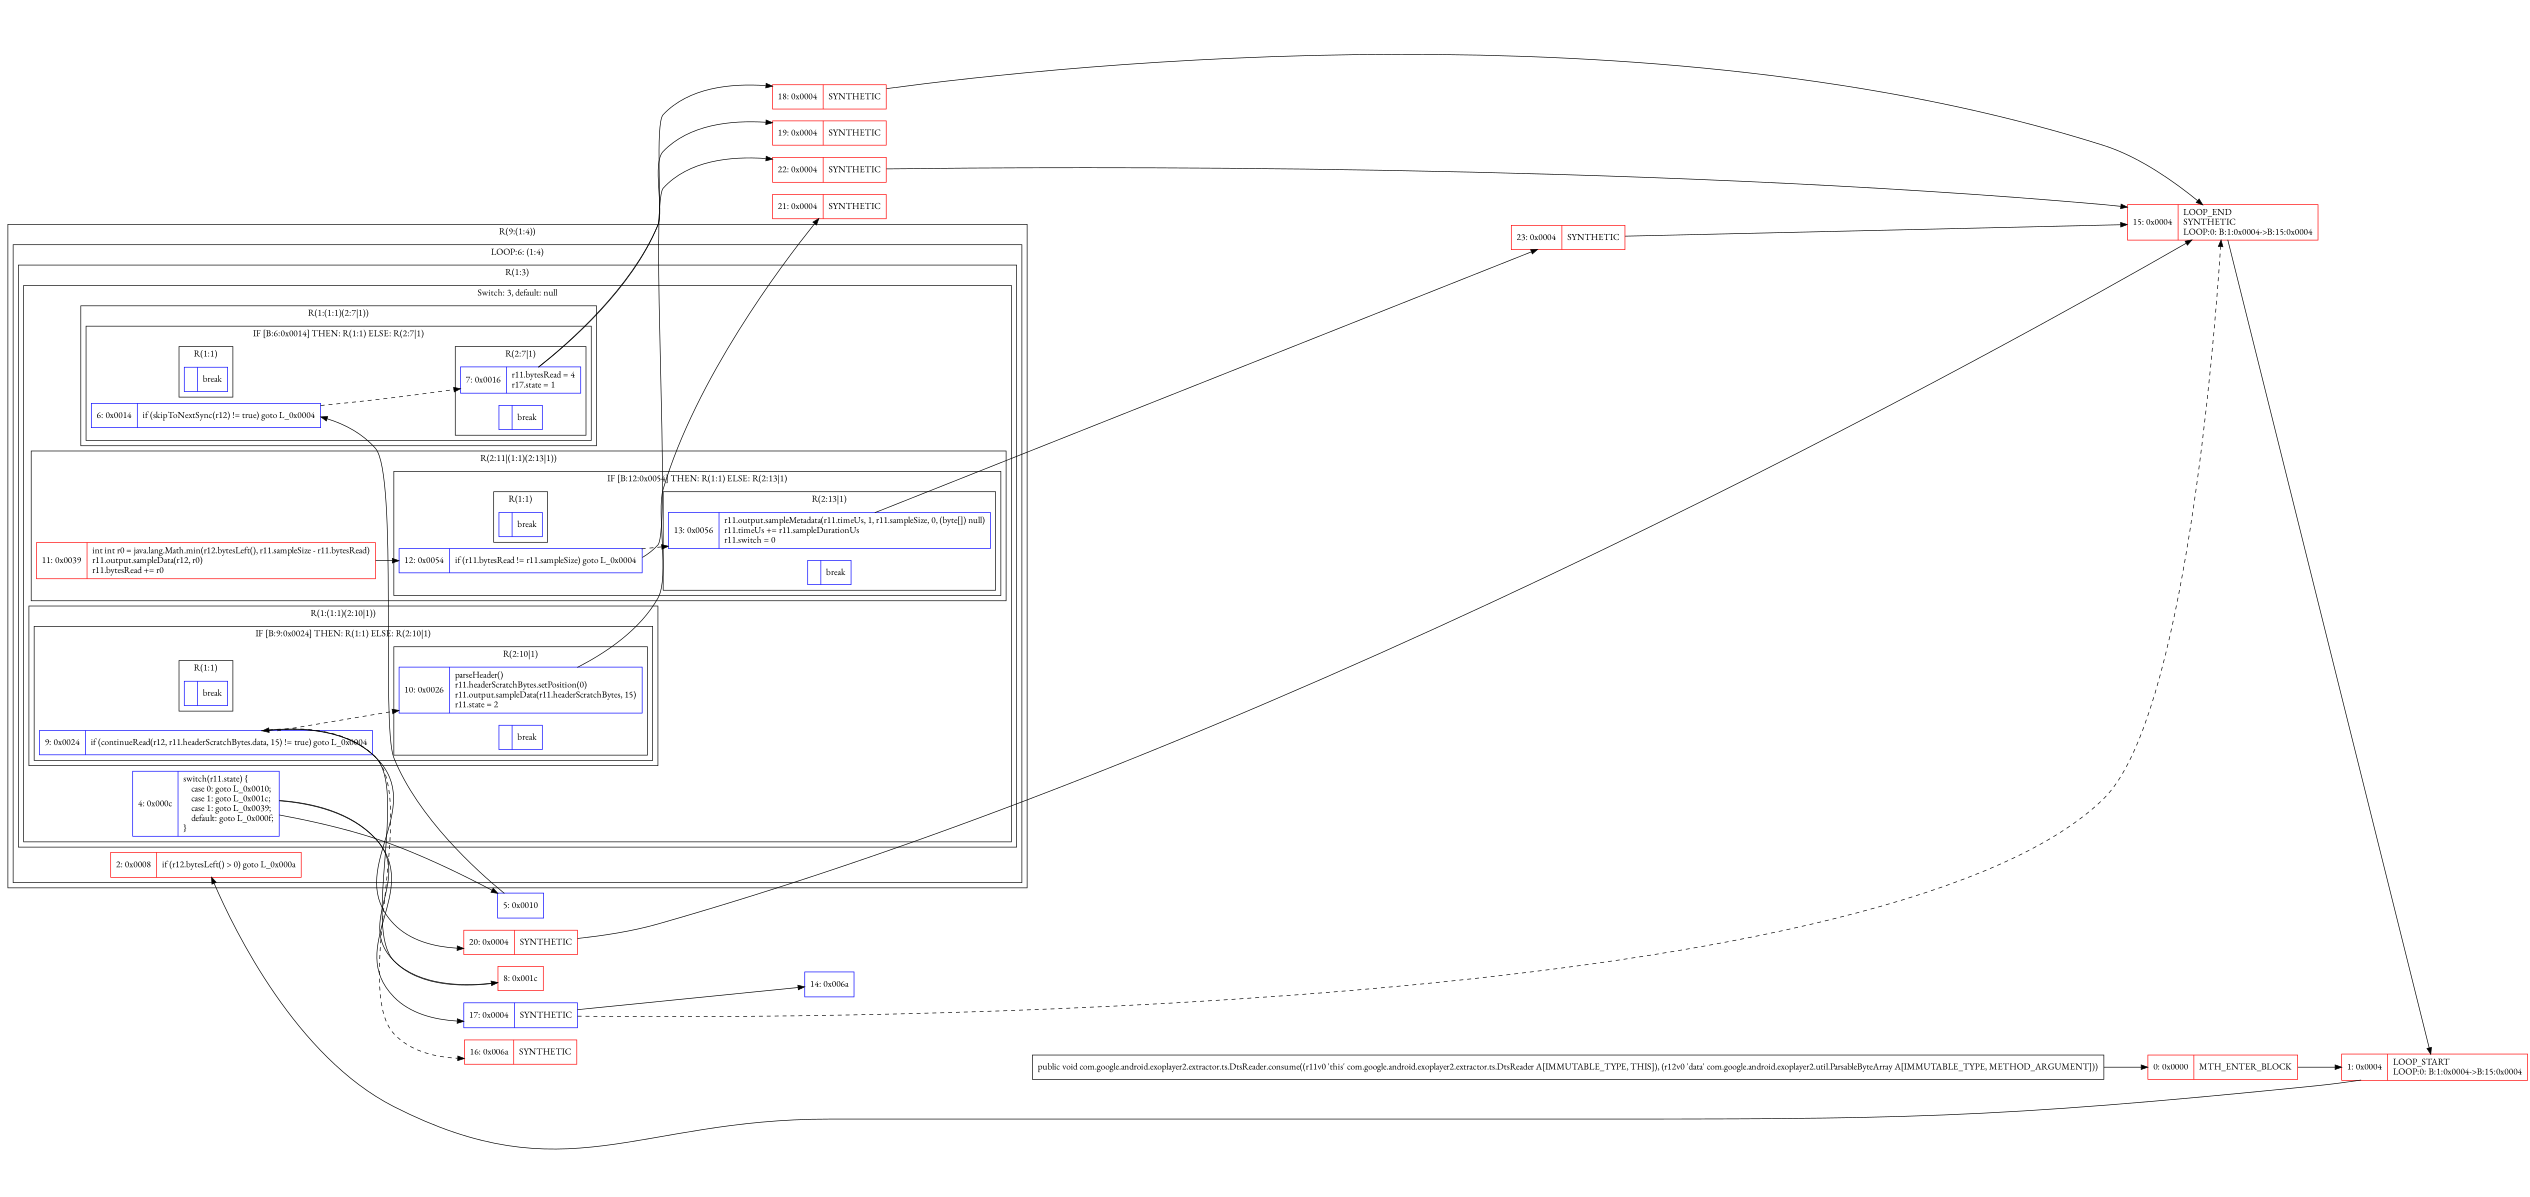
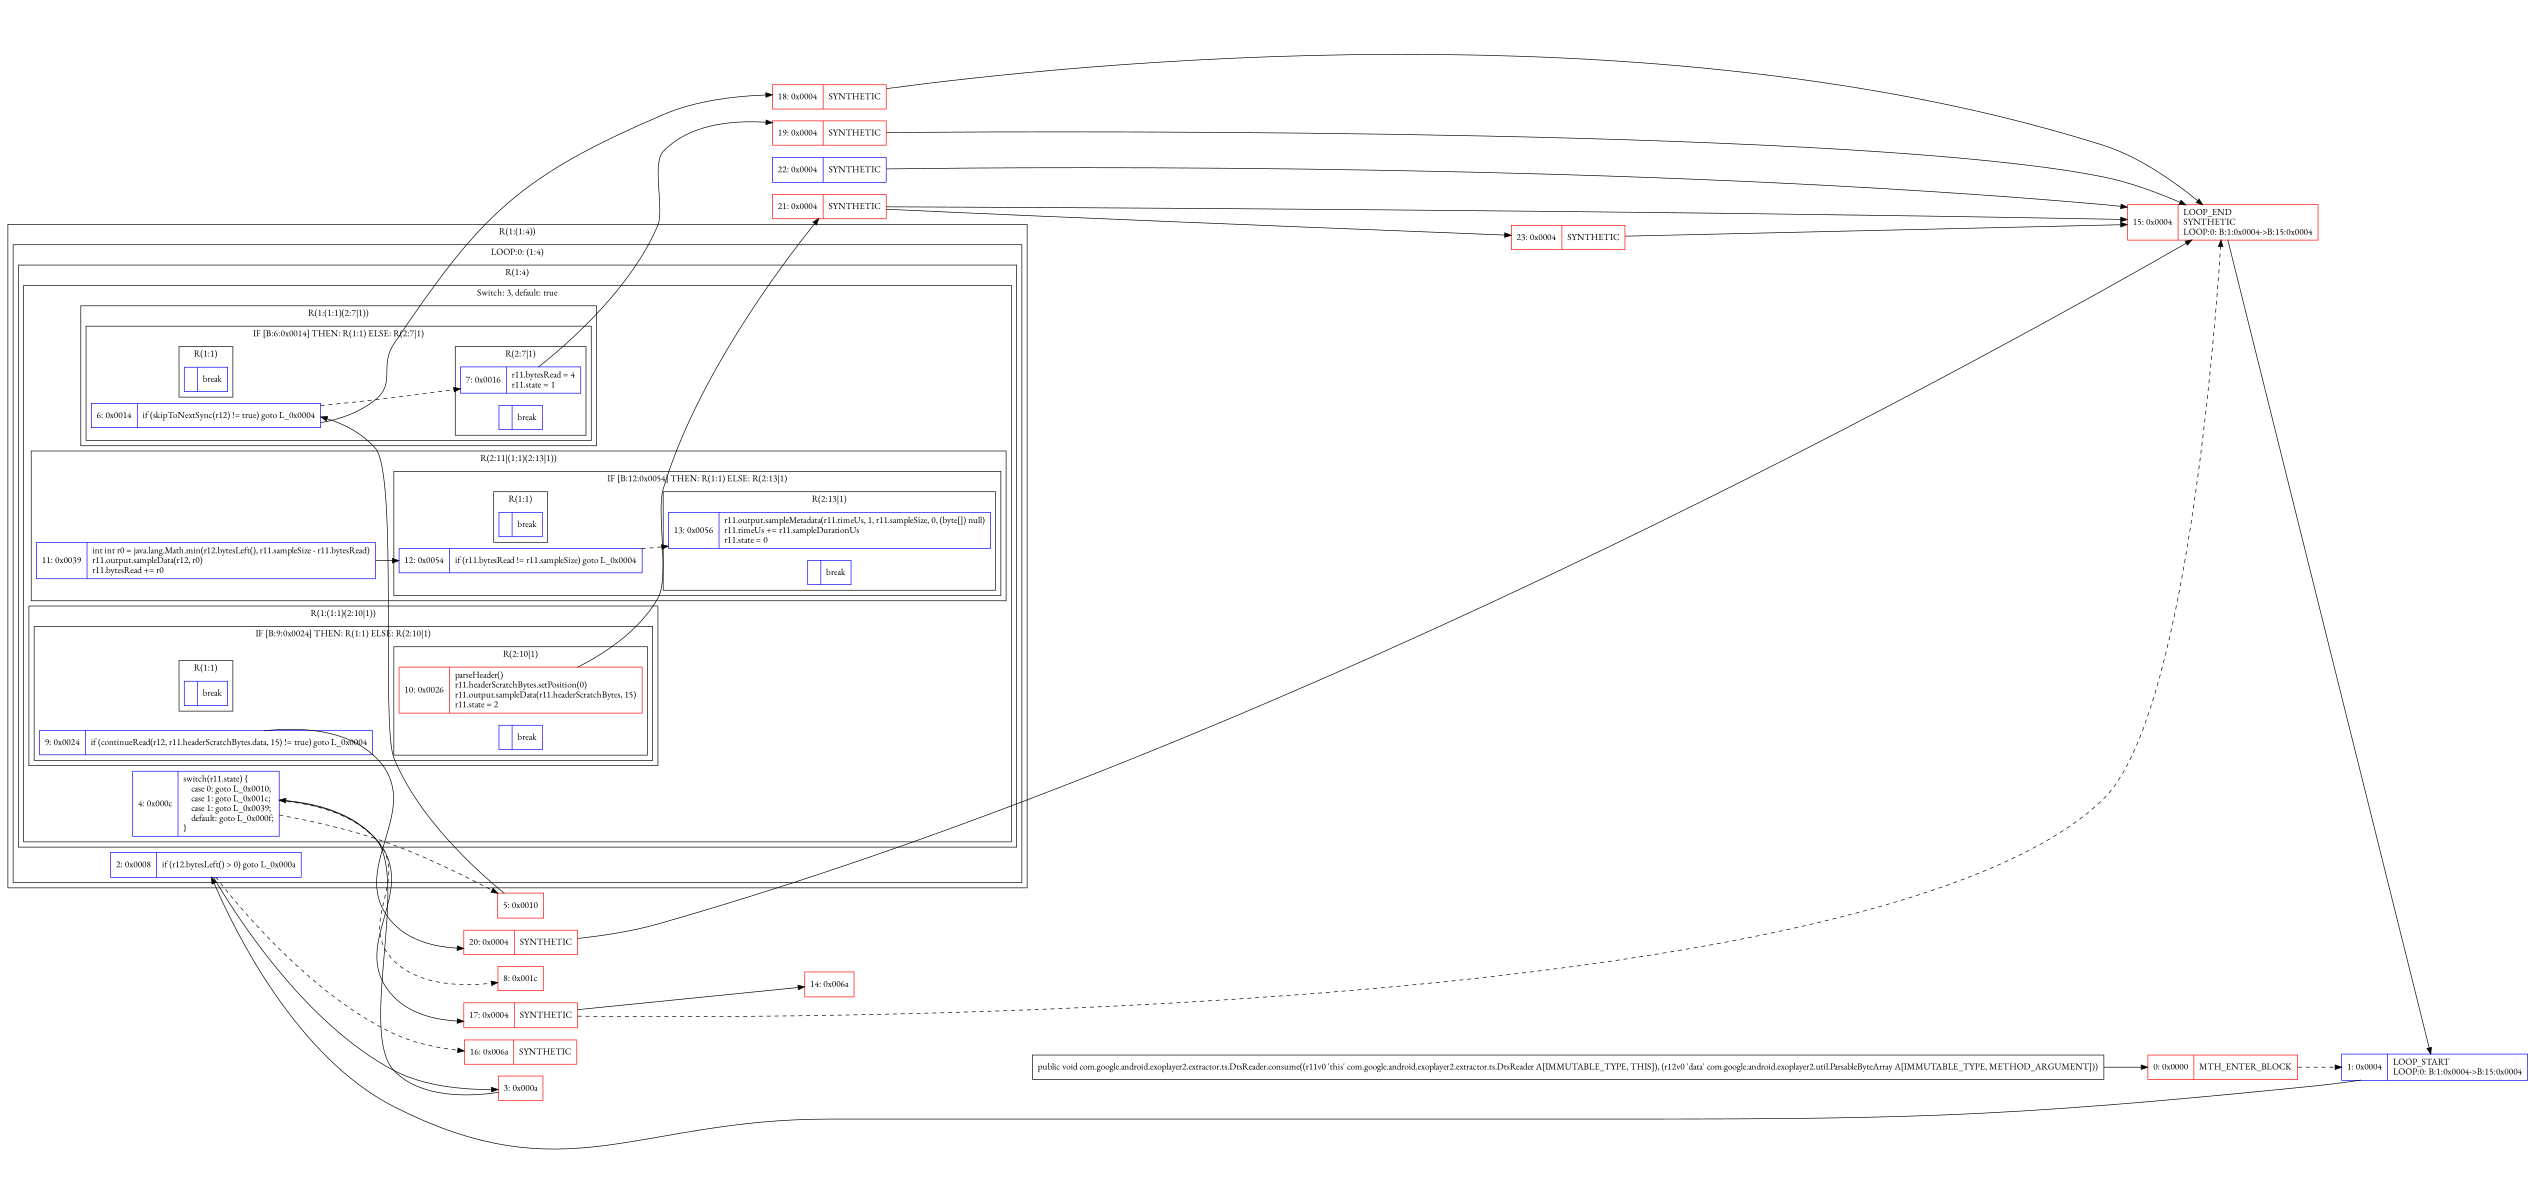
none -> (1536, 137)
(659, 147) -> (501, 209)
(829, 170) -> (829, 170)
none -> (1503, 211)
(518, 232) -> (518, 232)
(518, 252) -> (518, 252)
(518, 273) -> (518, 273)
(518, 293) -> (518, 293)
(660, 321) -> none
(1203, 382) -> (1195, 223)
(534, 385) -> (534, 385)
(750, 540) -> (746, 540)
(206, 561) -> (206, 561)
(521, 690) -> (521, 690)
(335, 721) -> none
(410, 852) -> (410, 852)
(385, 857) -> none
(206, 865) -> (206, 865)
(384, 899) -> (390, 955)
(521, 906) -> (521, 906)
(829, 984) -> (829, 984)
(380, 988) -> (321, 987)
(521, 1015) -> (521, 1015)
(2316, 1067) -> (2316, 1067)
(2435, 1067) -> (2435, 1067)
none -> (521, 1088)
